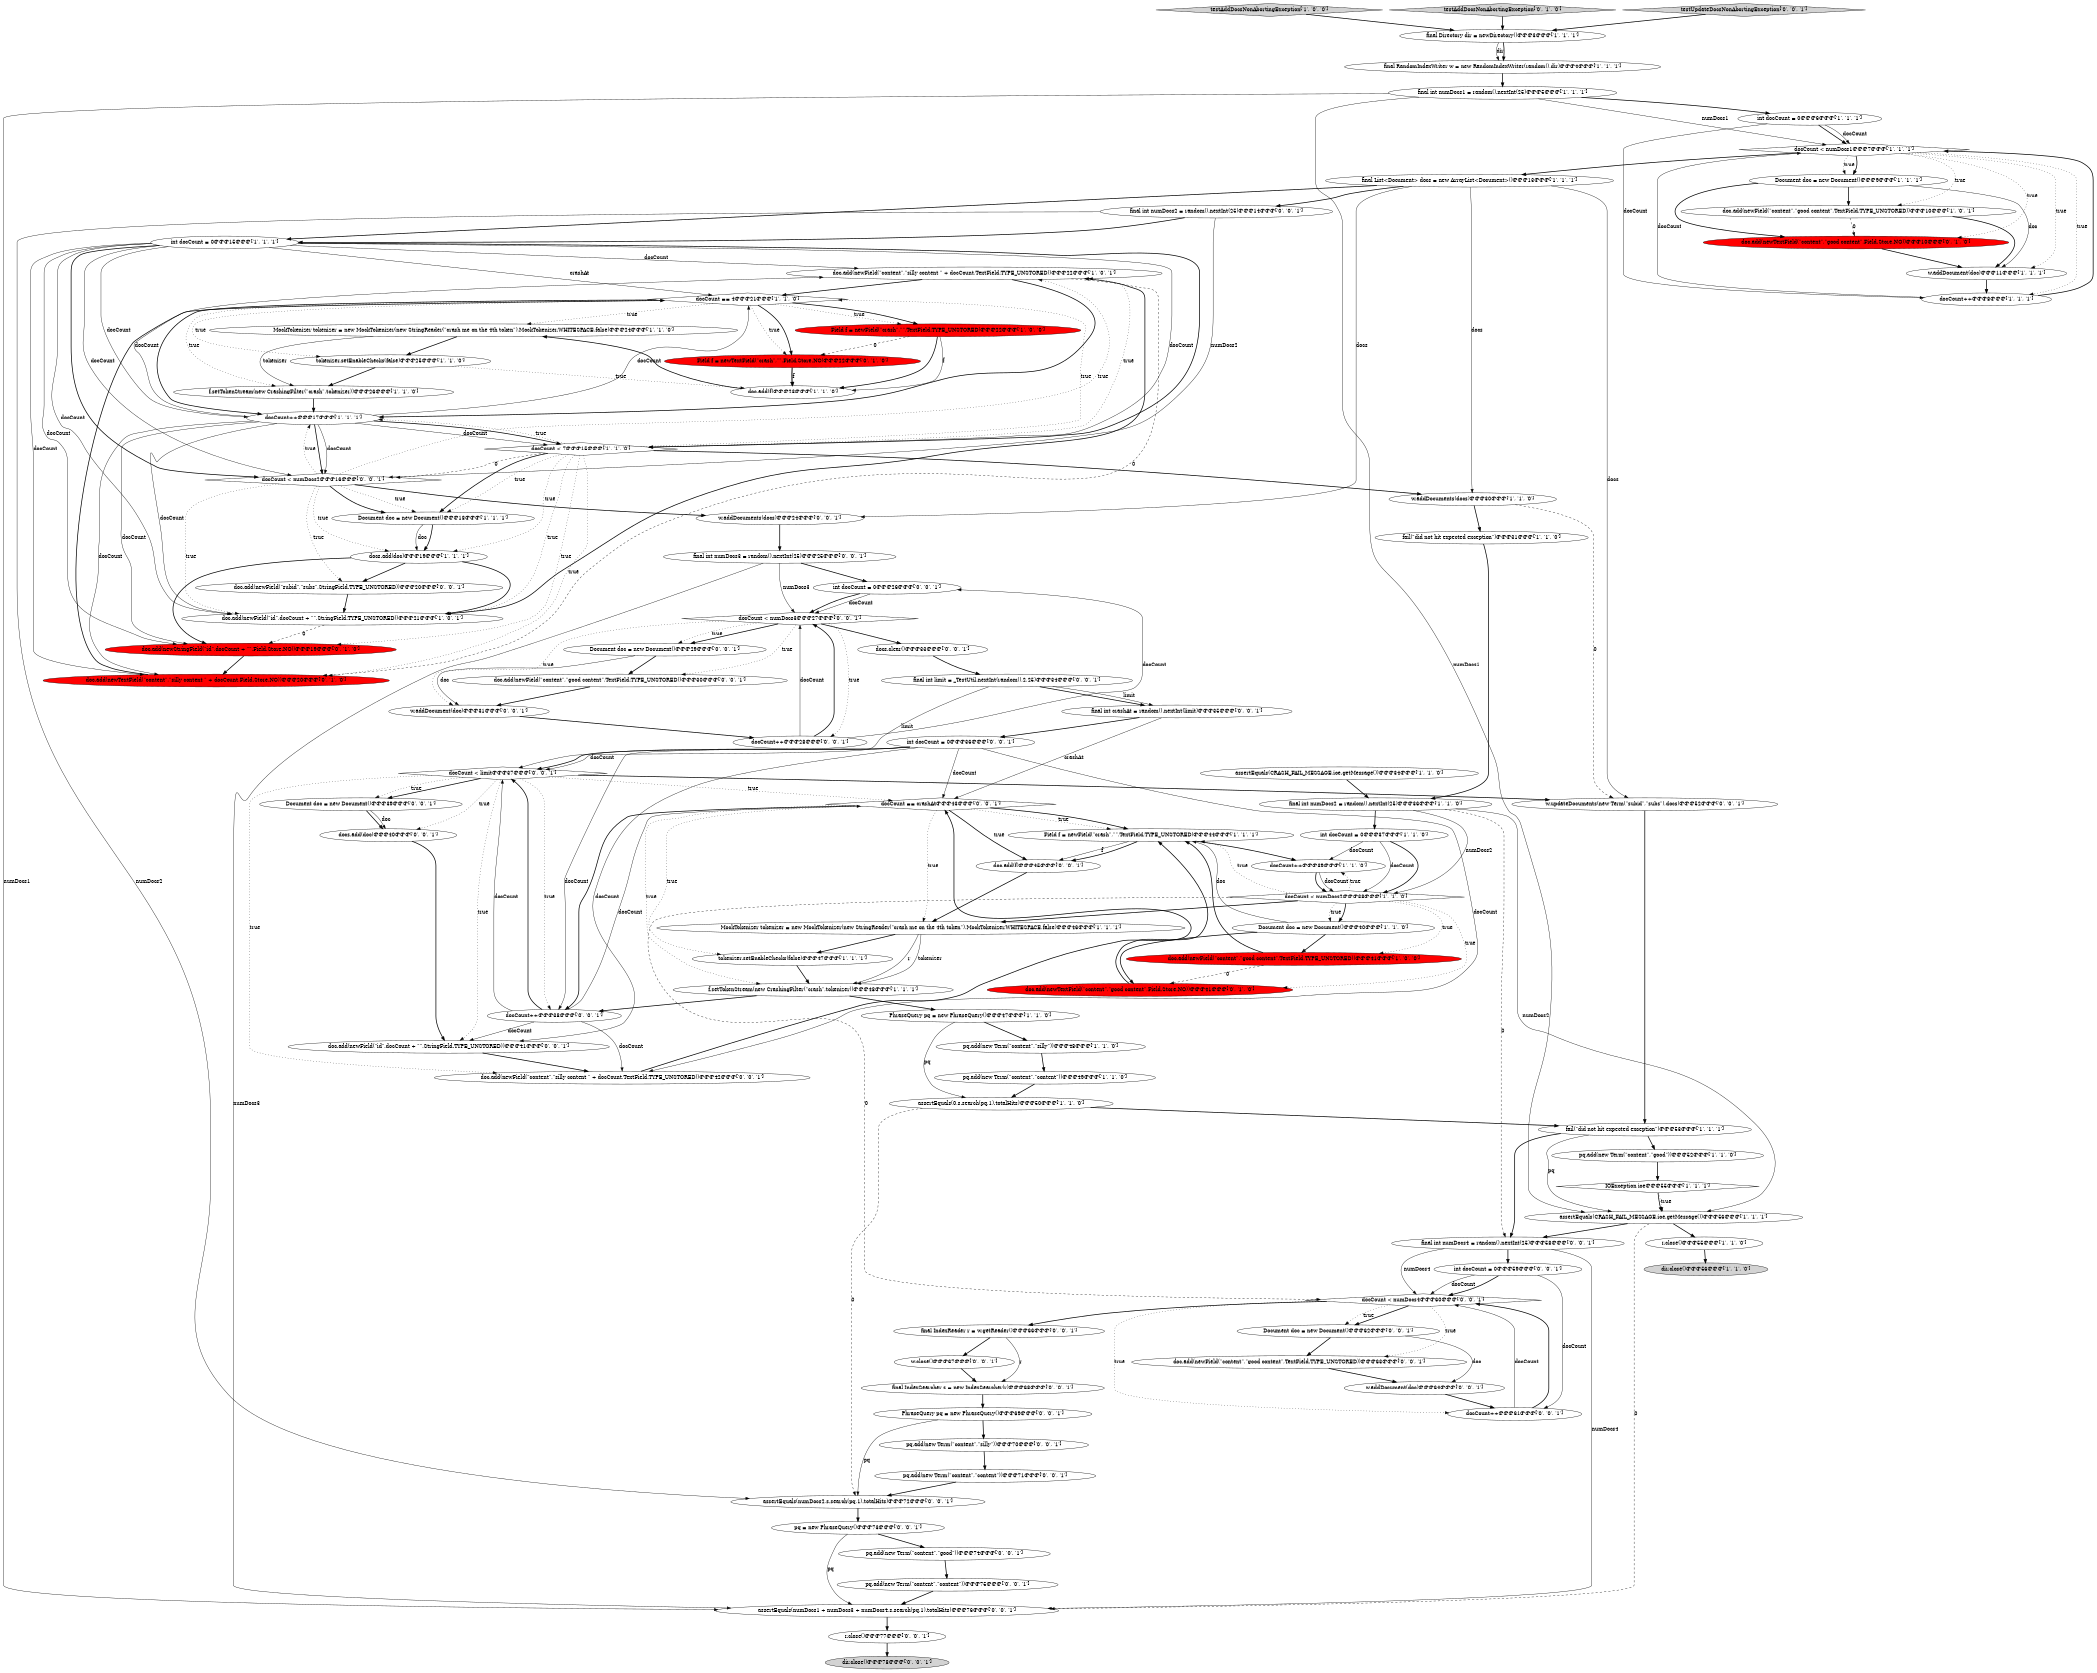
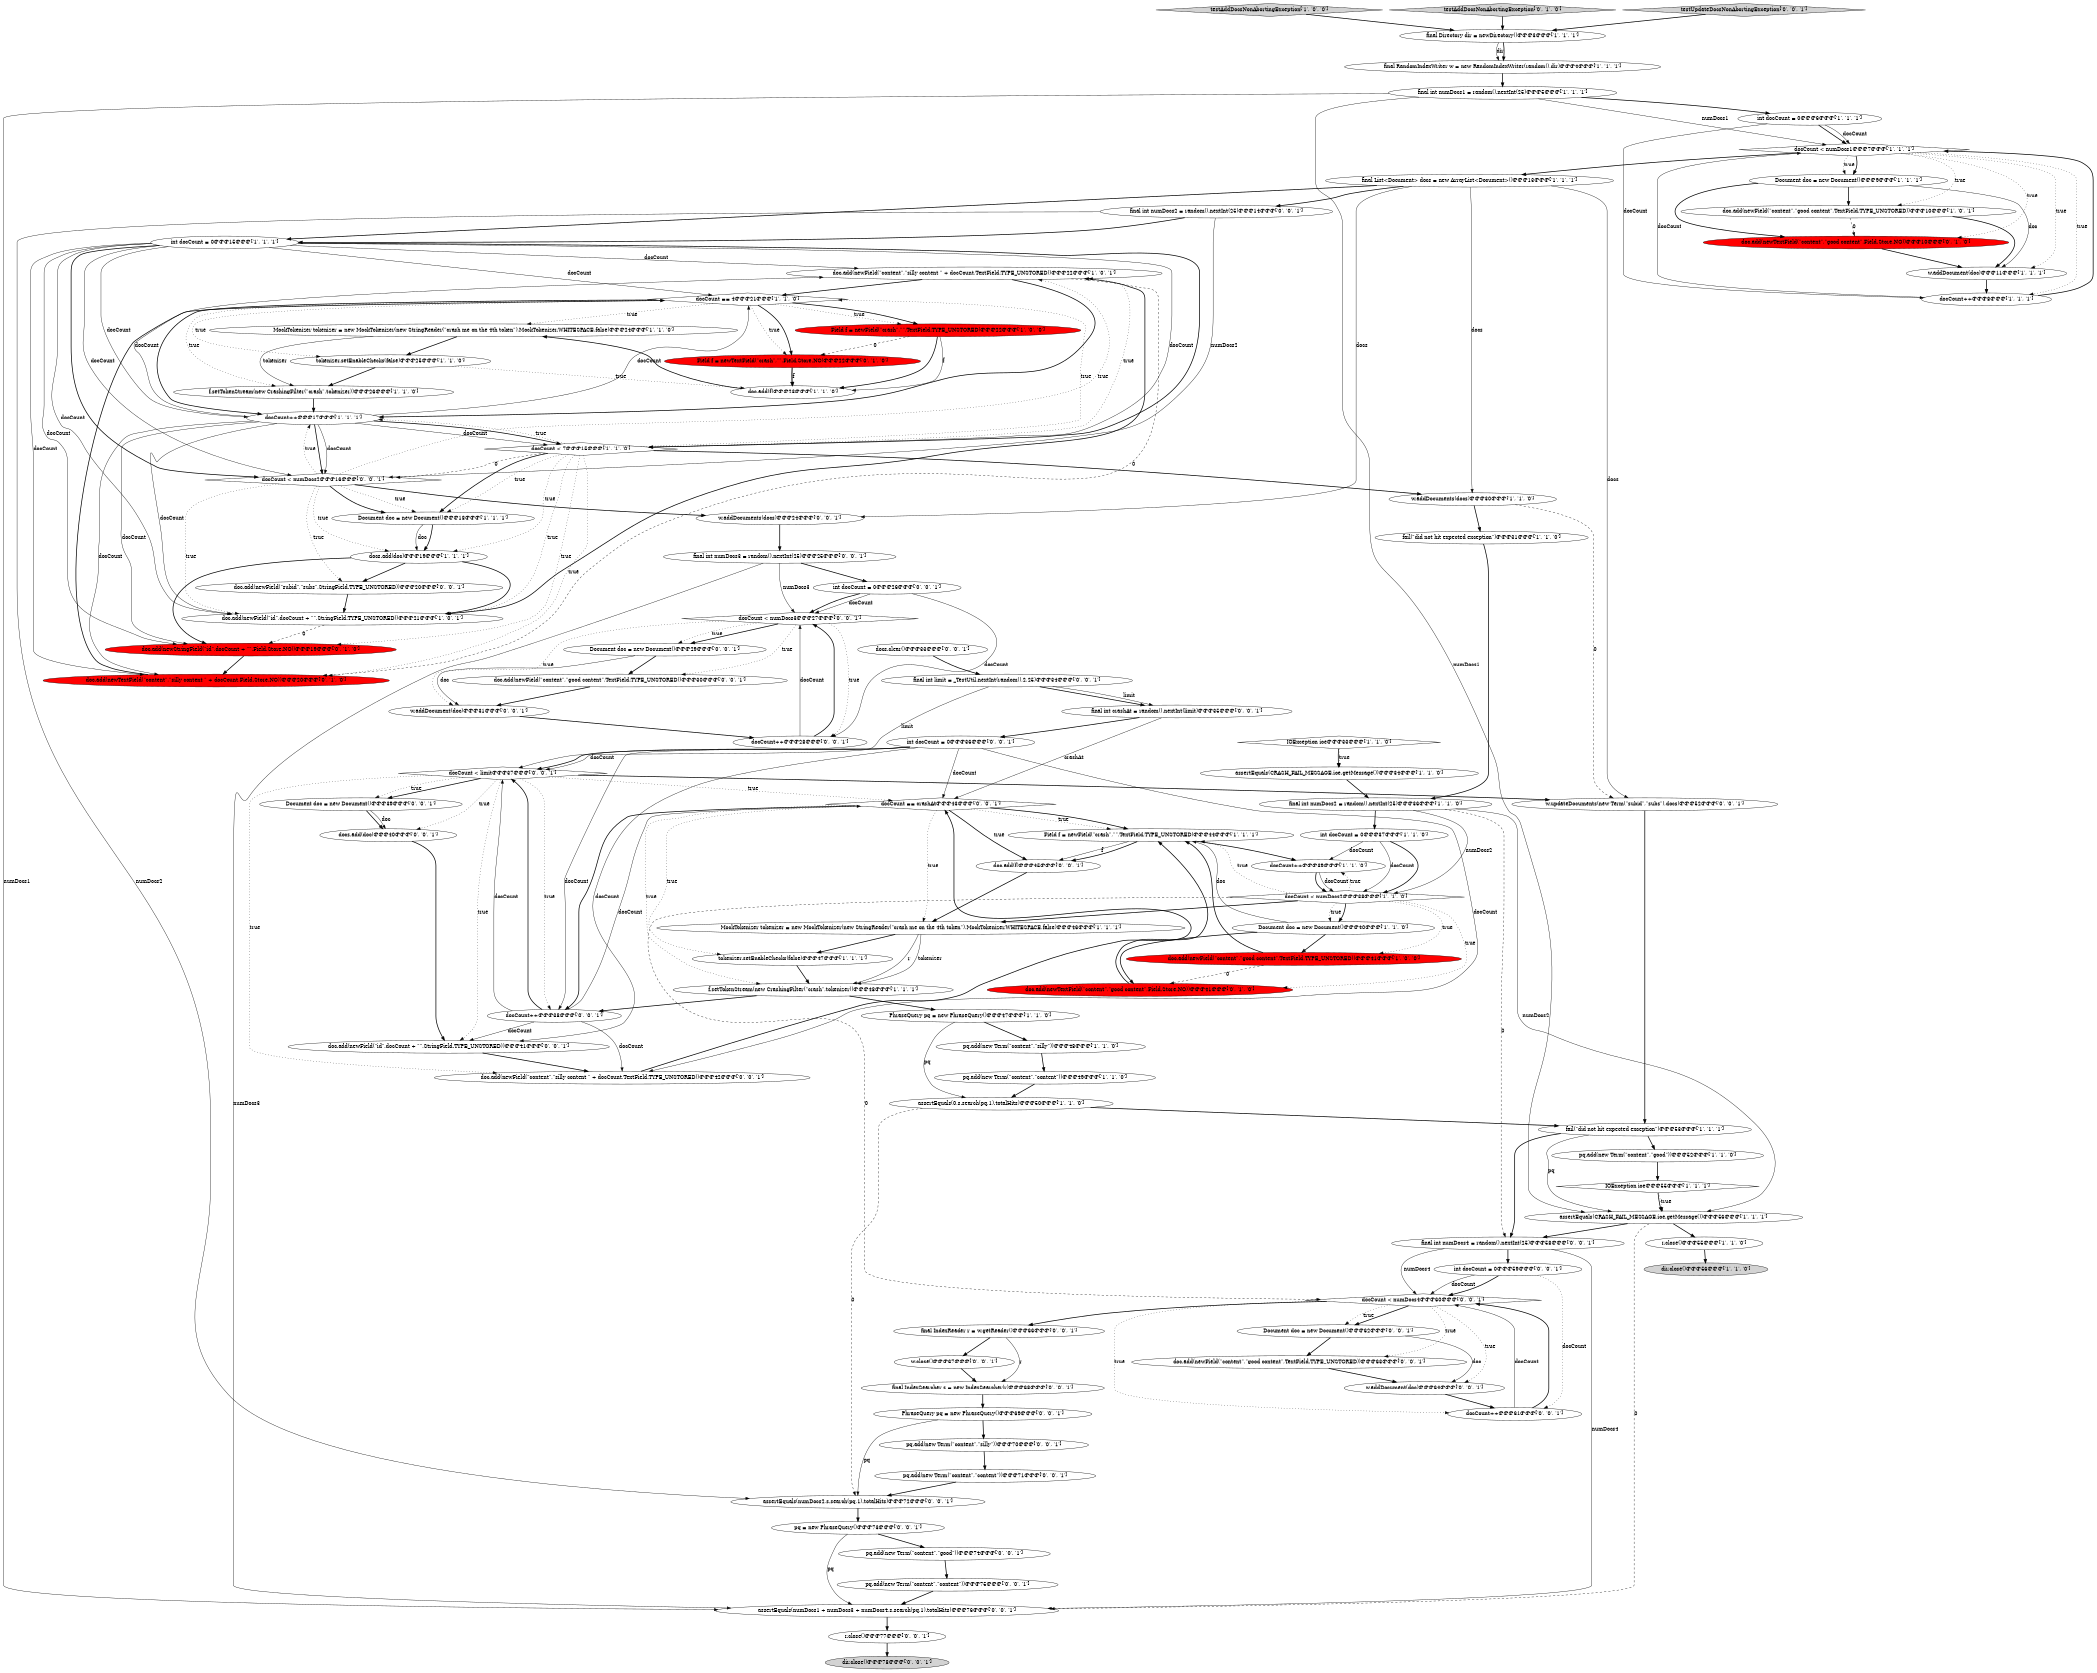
(580, 273) -> (580, 273)
(859, 633) -> none
(1119, 692) -> (955, 671)
none -> (1339, 742)
none -> (1478, 1337)
(1562, 1338) -> (1562, 1338)
